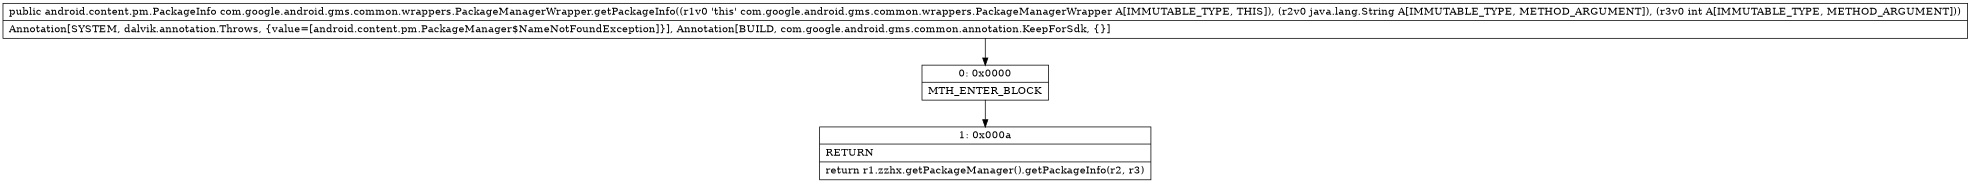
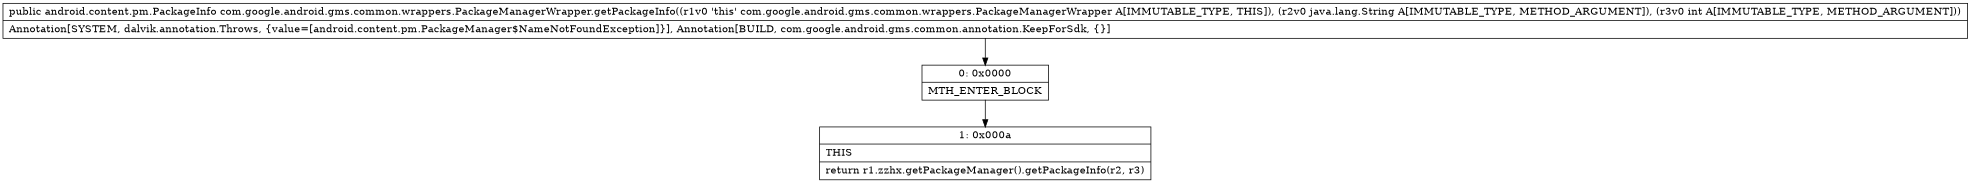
(850, 153) -> (839, 153)
